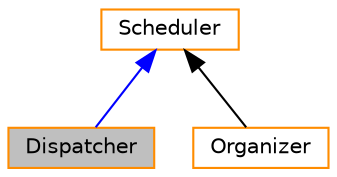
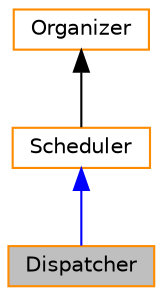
(222, 97) -> (81, 100)
